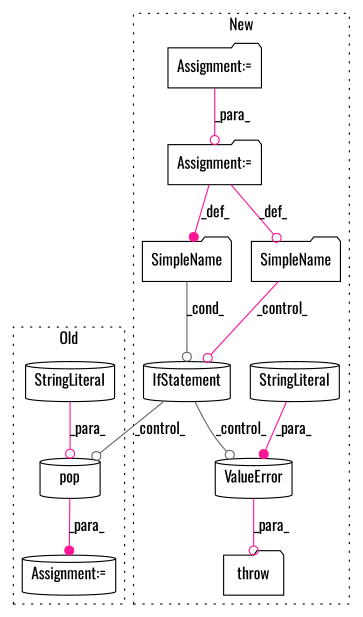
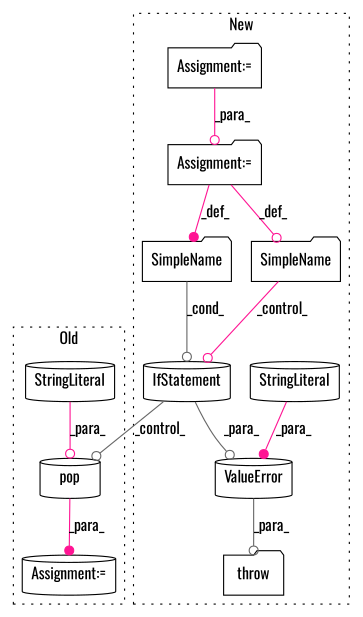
(241, 430) -> (241, 430)
(254, 522) -> (254, 522)
